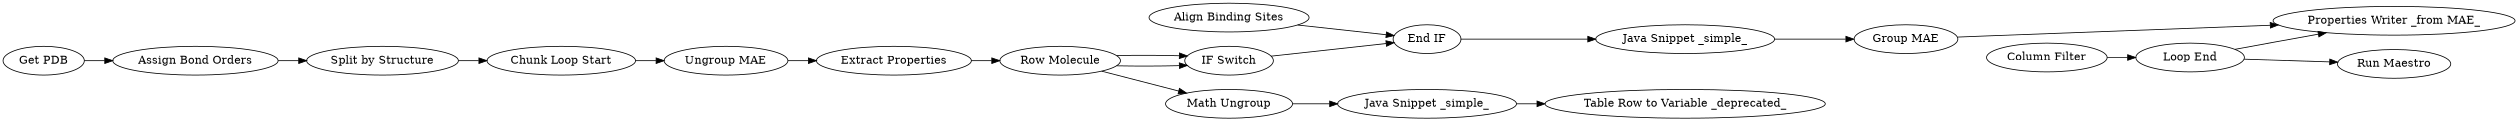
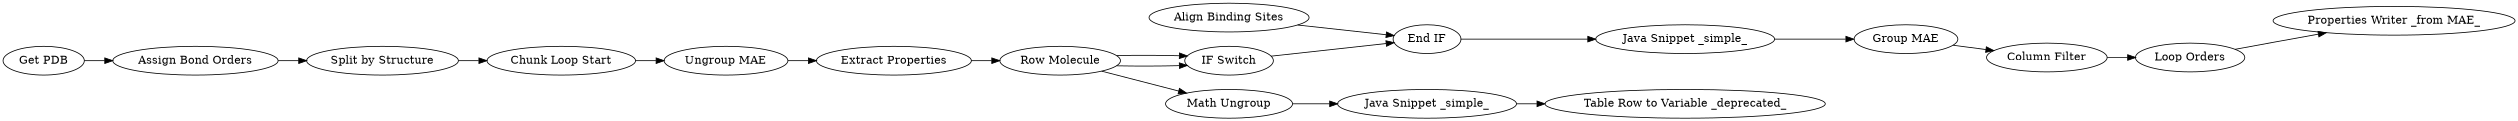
(2114, 31) -> (1970, 47)
(2190, 58) -> (2190, 58)
(2394, 64) -> none
